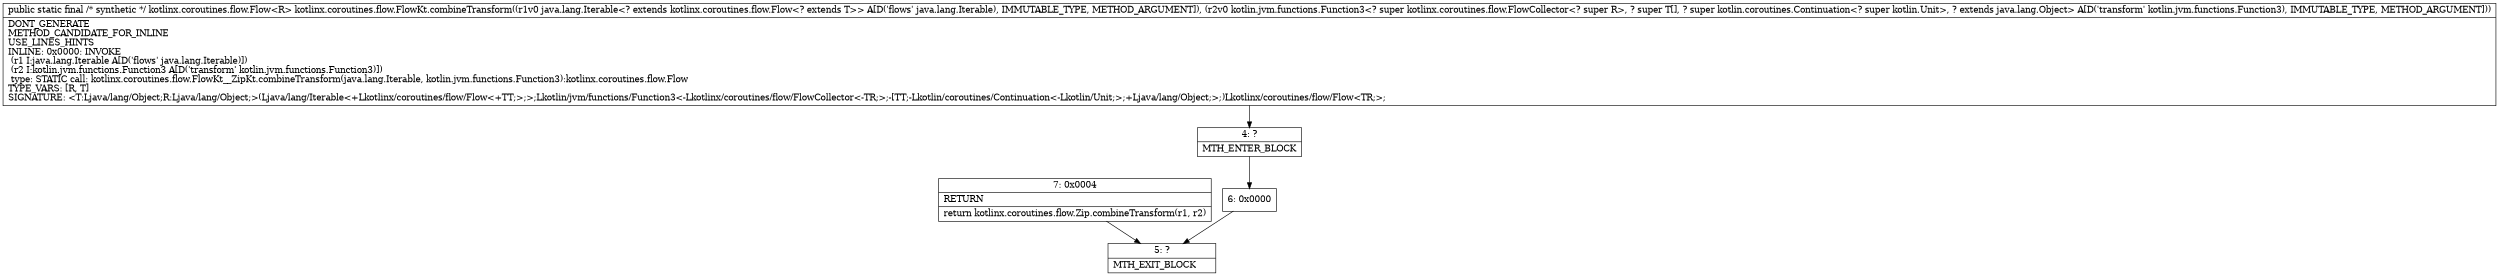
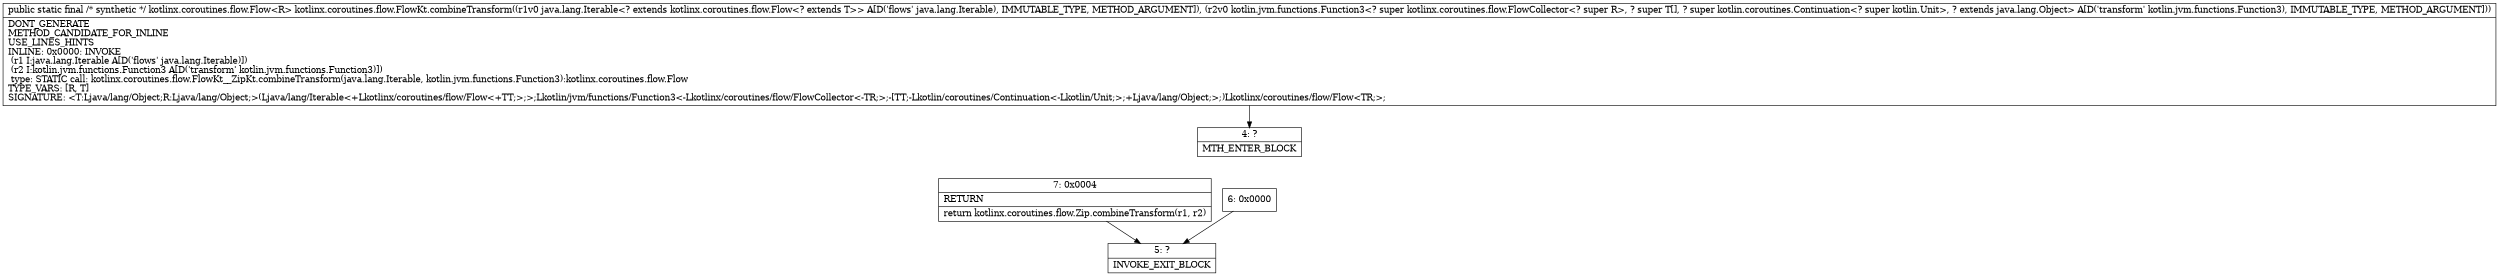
(1250, 169) -> none
(1155, 265) -> (1162, 265)
